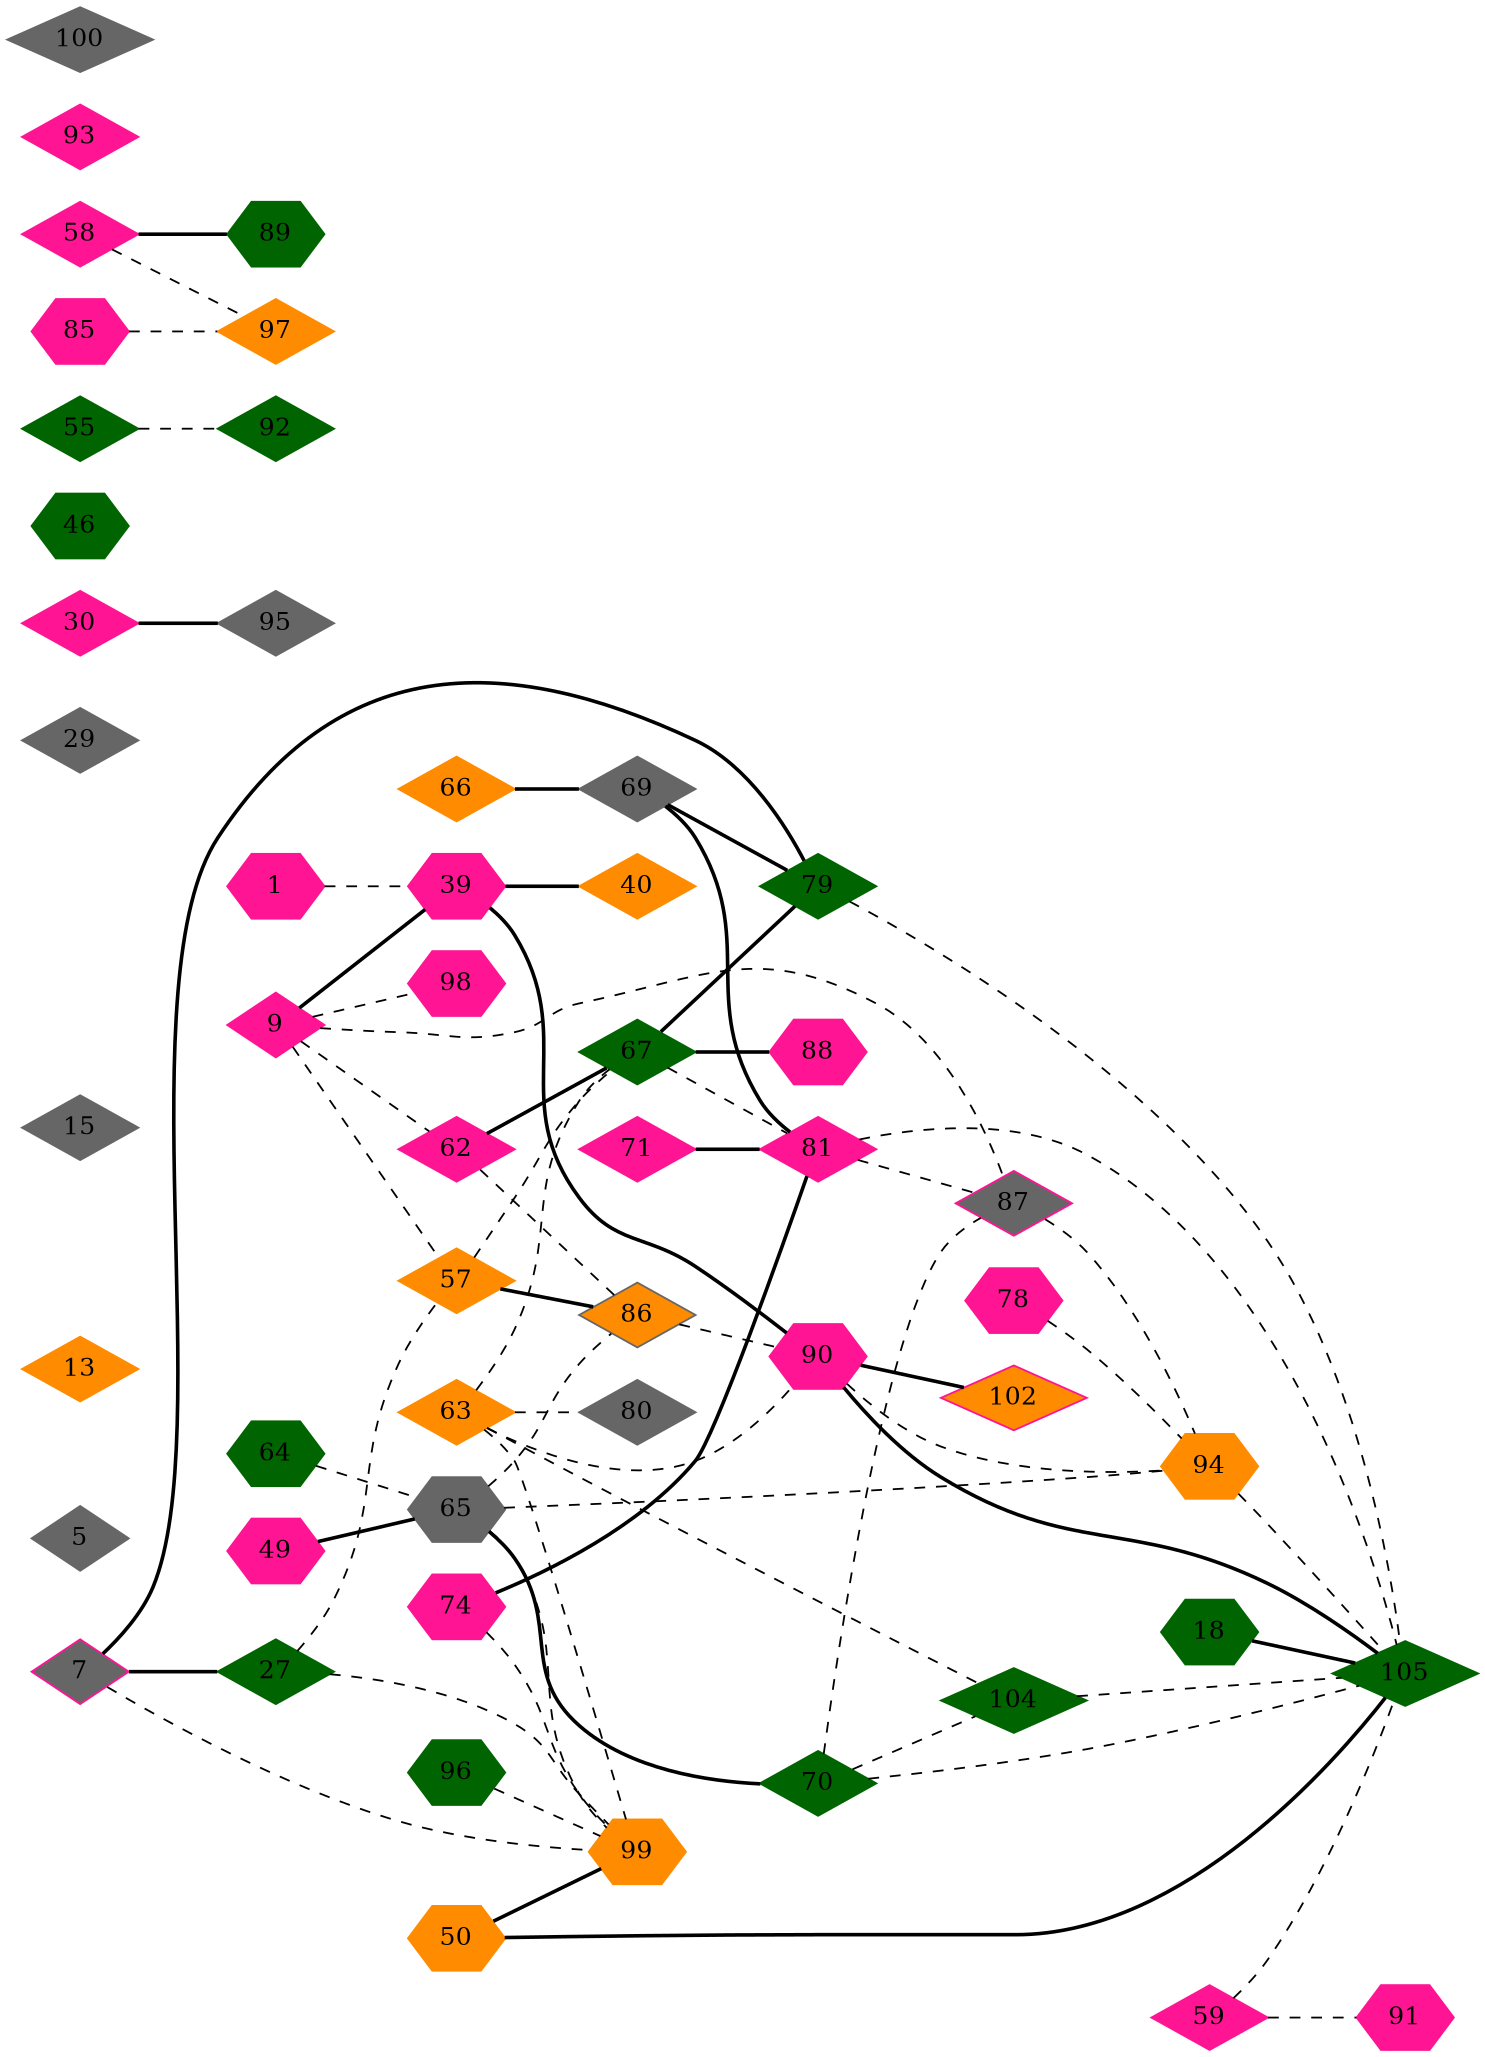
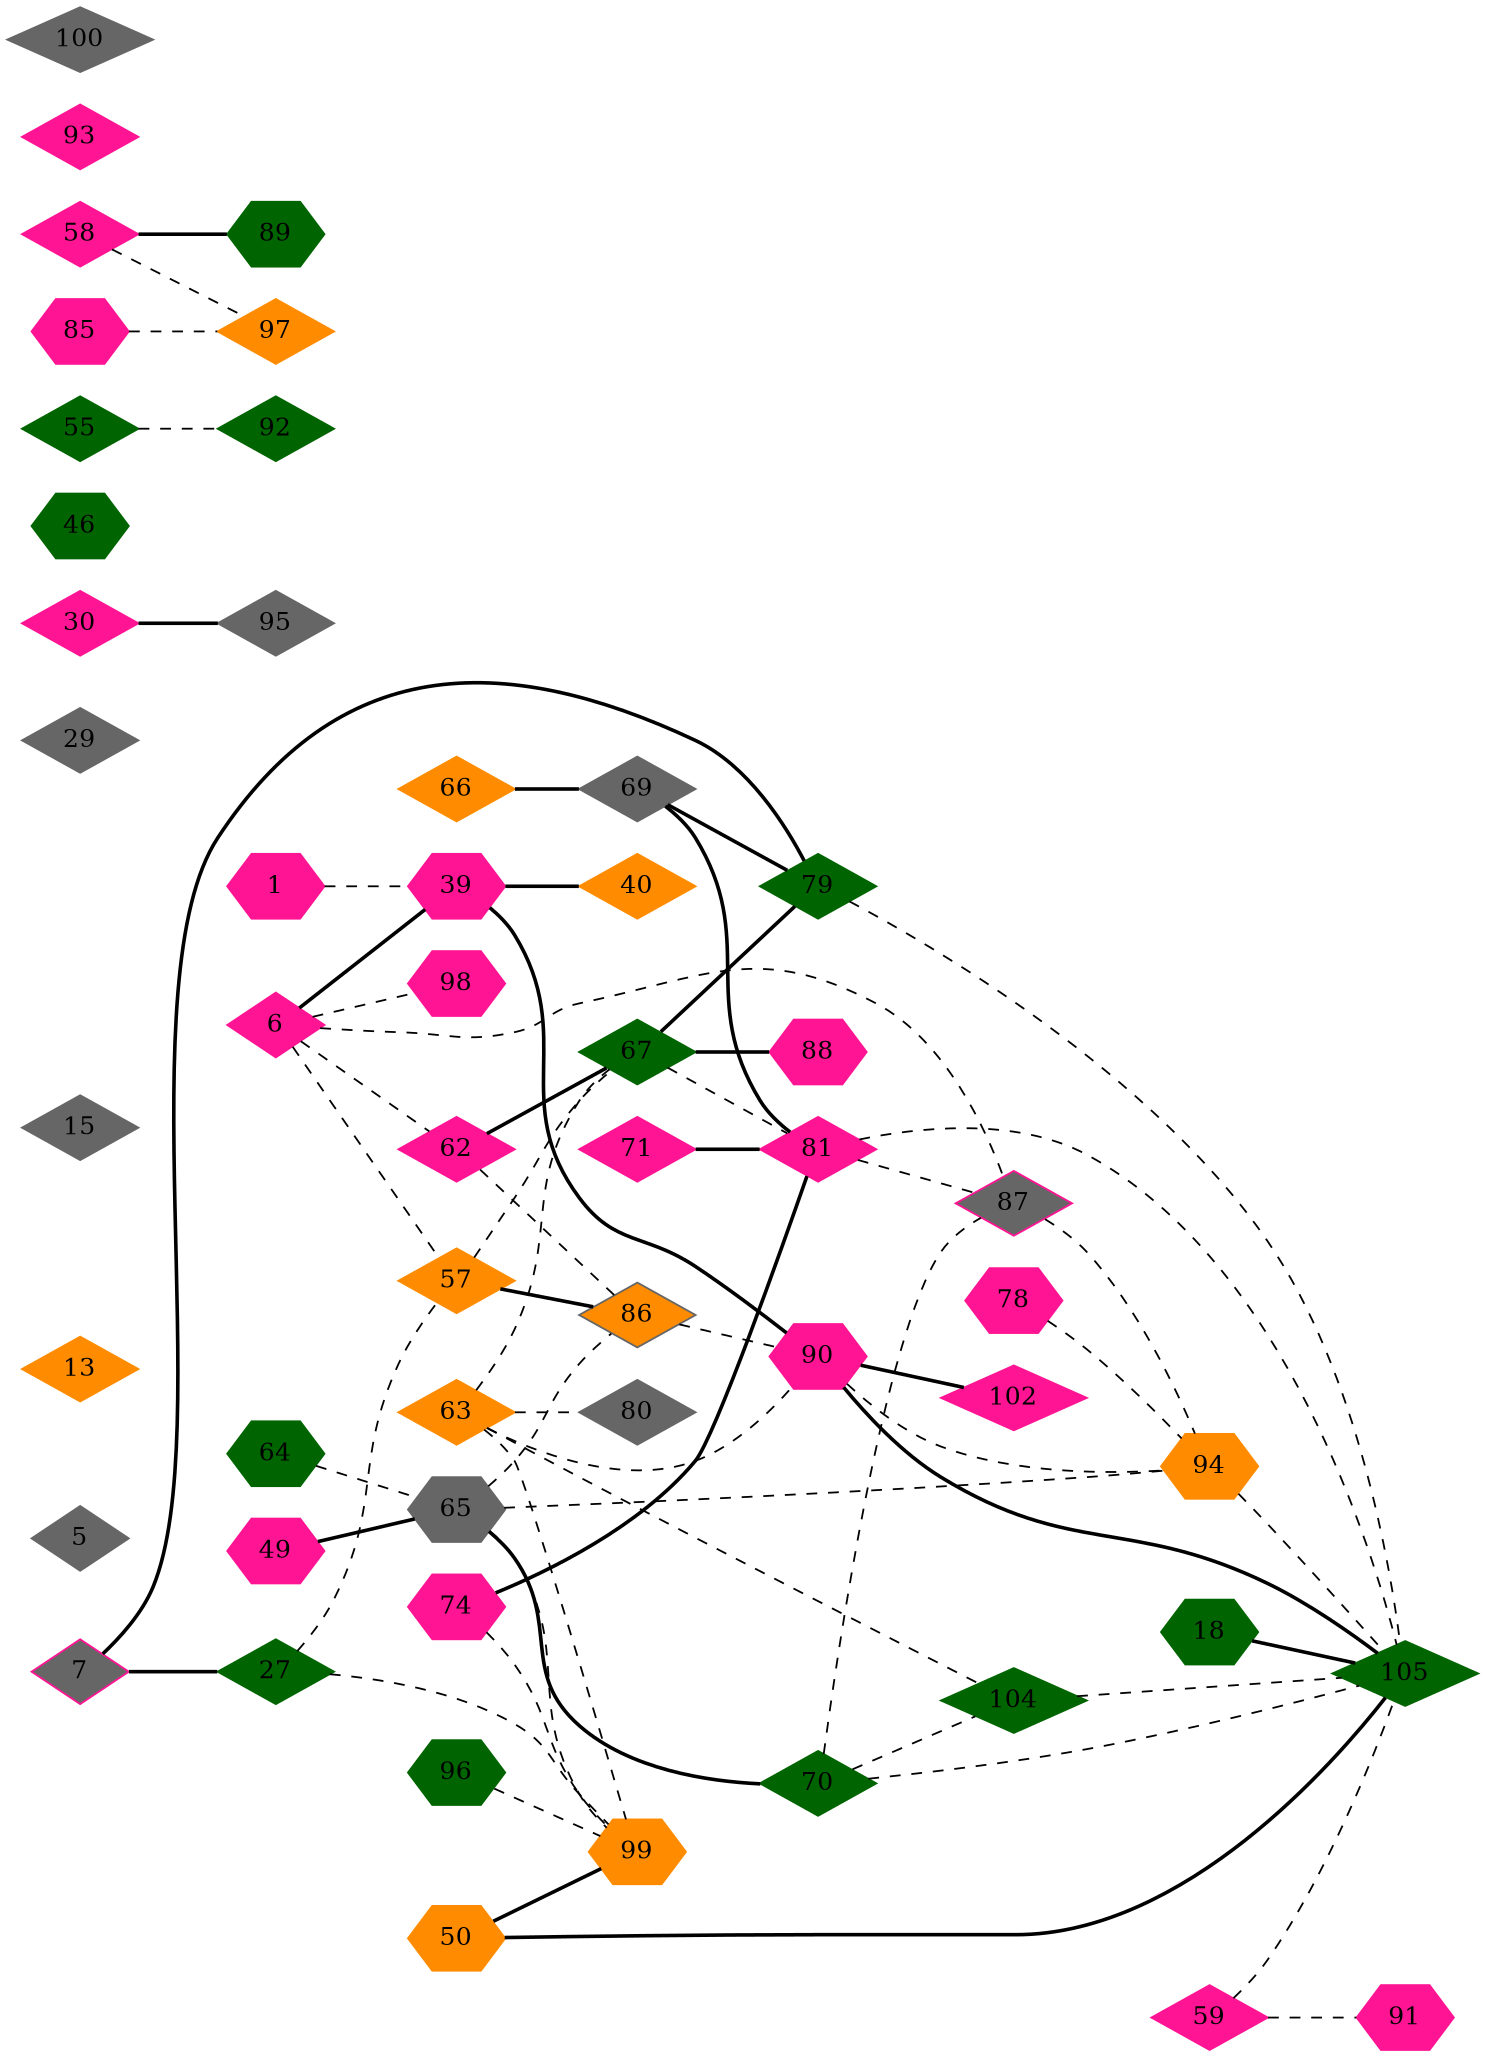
(276, 1025) -> (276, 1025)
(1014, 1398) -> (1014, 1398)
(338, 1800) -> none
